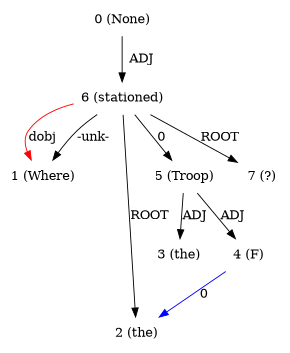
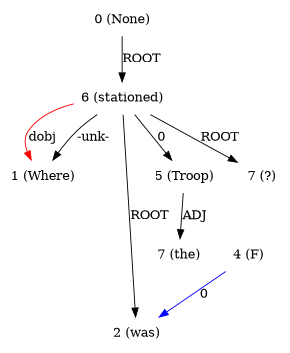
(142, 59) -> (142, 59)
(213, 212) -> none
(179, 255) -> (179, 255)
(137, 334) -> (137, 334)
